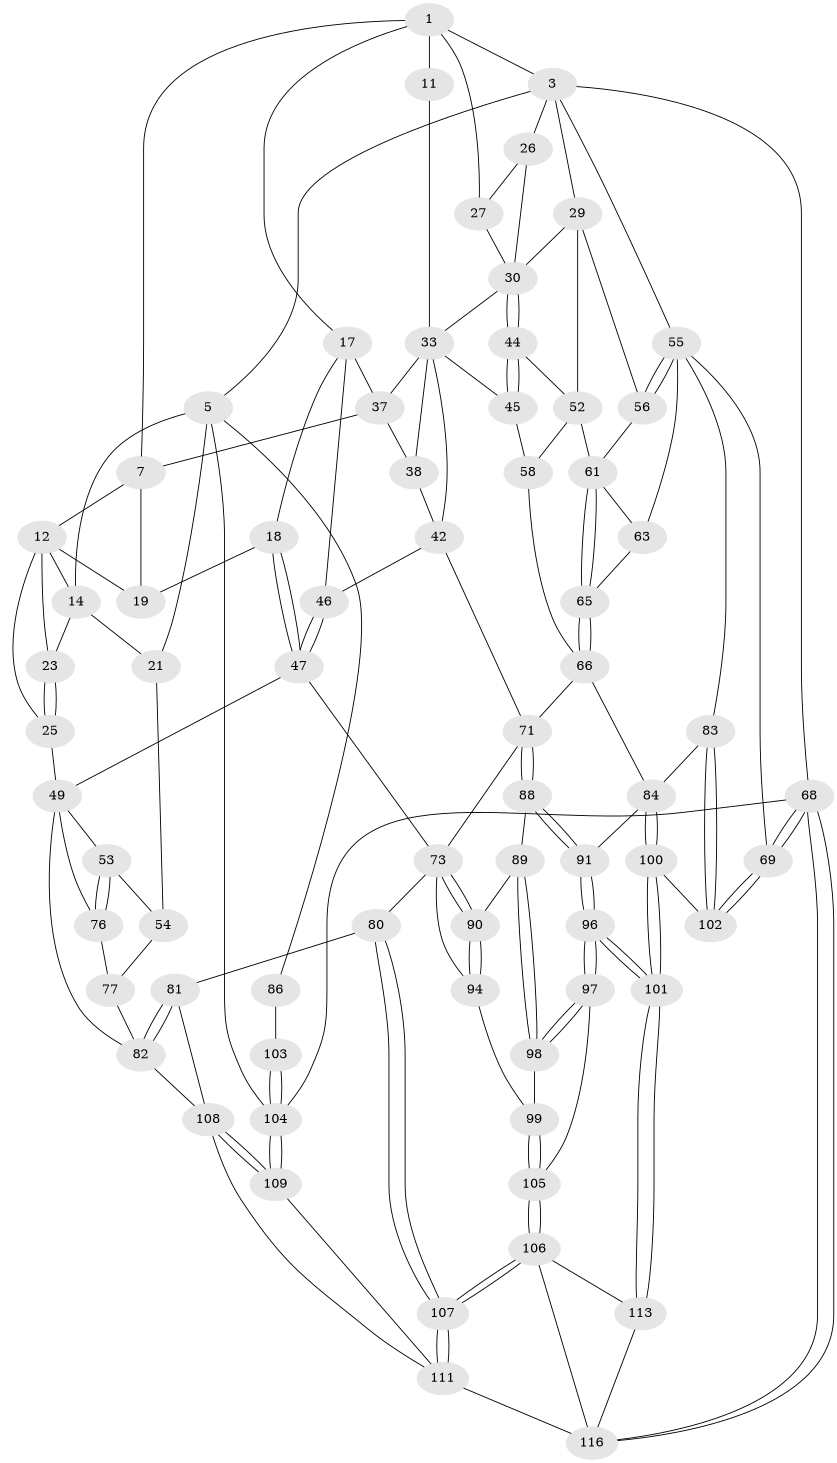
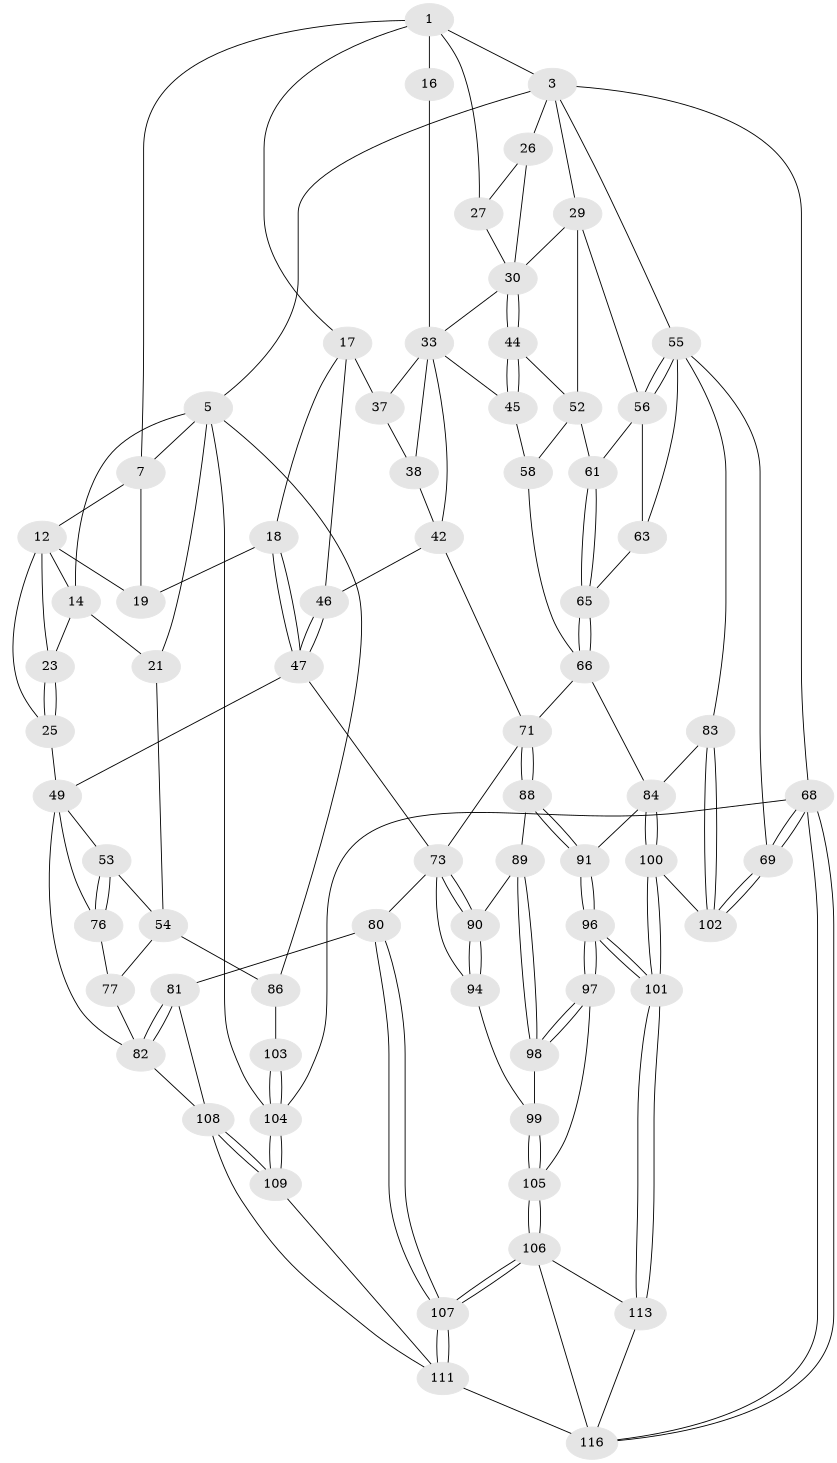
(429, 84) -> (429, 84)
(260, 440) -> (175, 440)
(618, 505) -> (642, 473)
none -> (218, 957)
